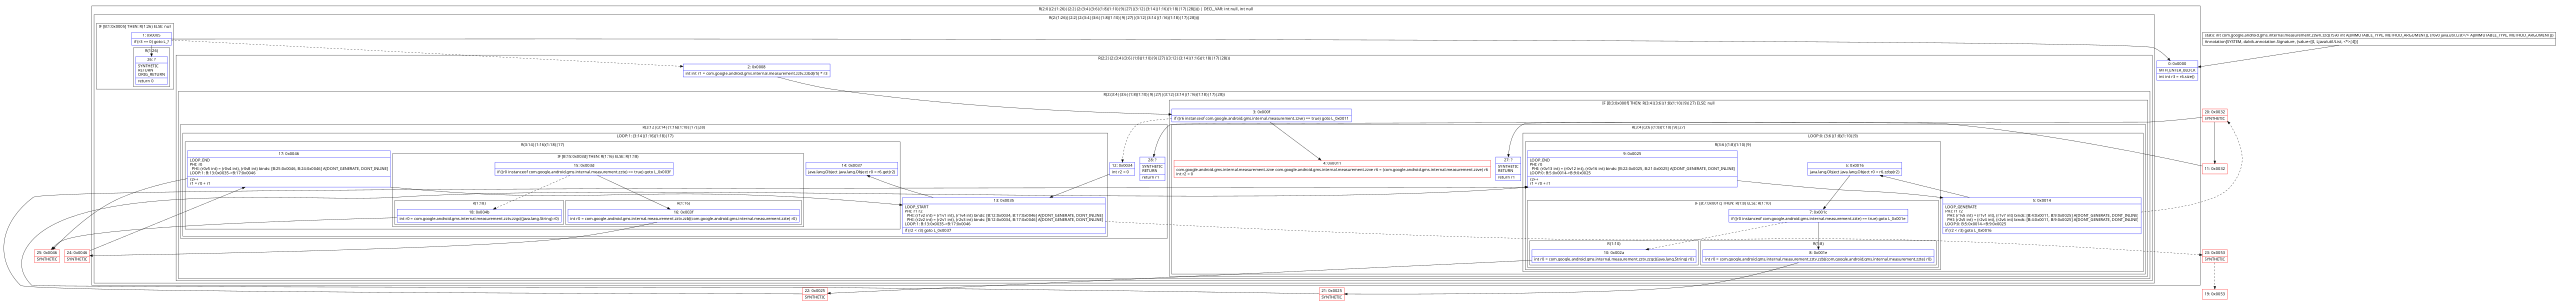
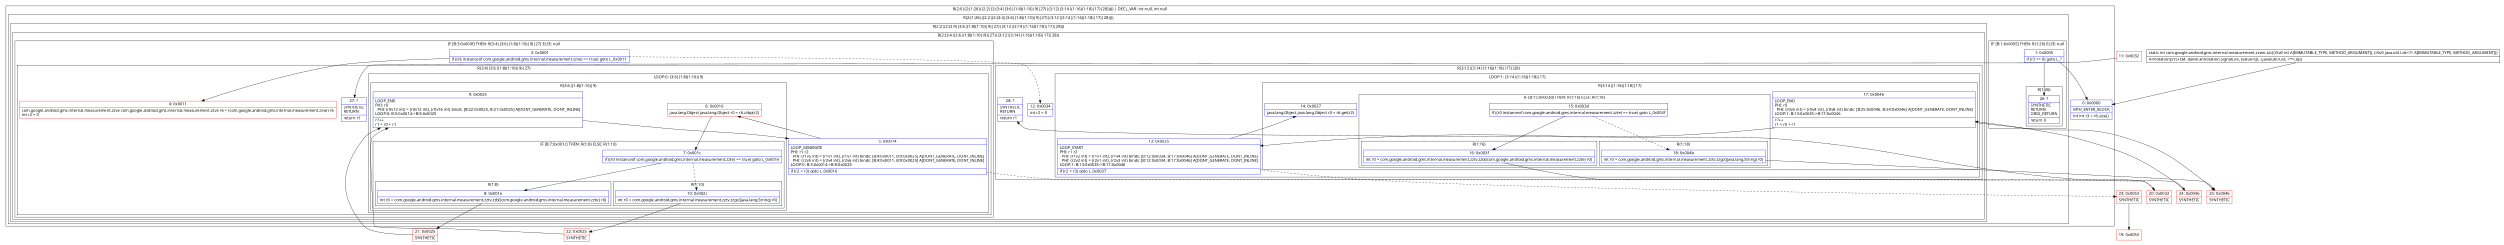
(757, 70) -> none
(2215, 141) -> none
(1855, 169) -> (714, 110)
(1081, 185) -> none
(2215, 274) -> (2129, 215)
